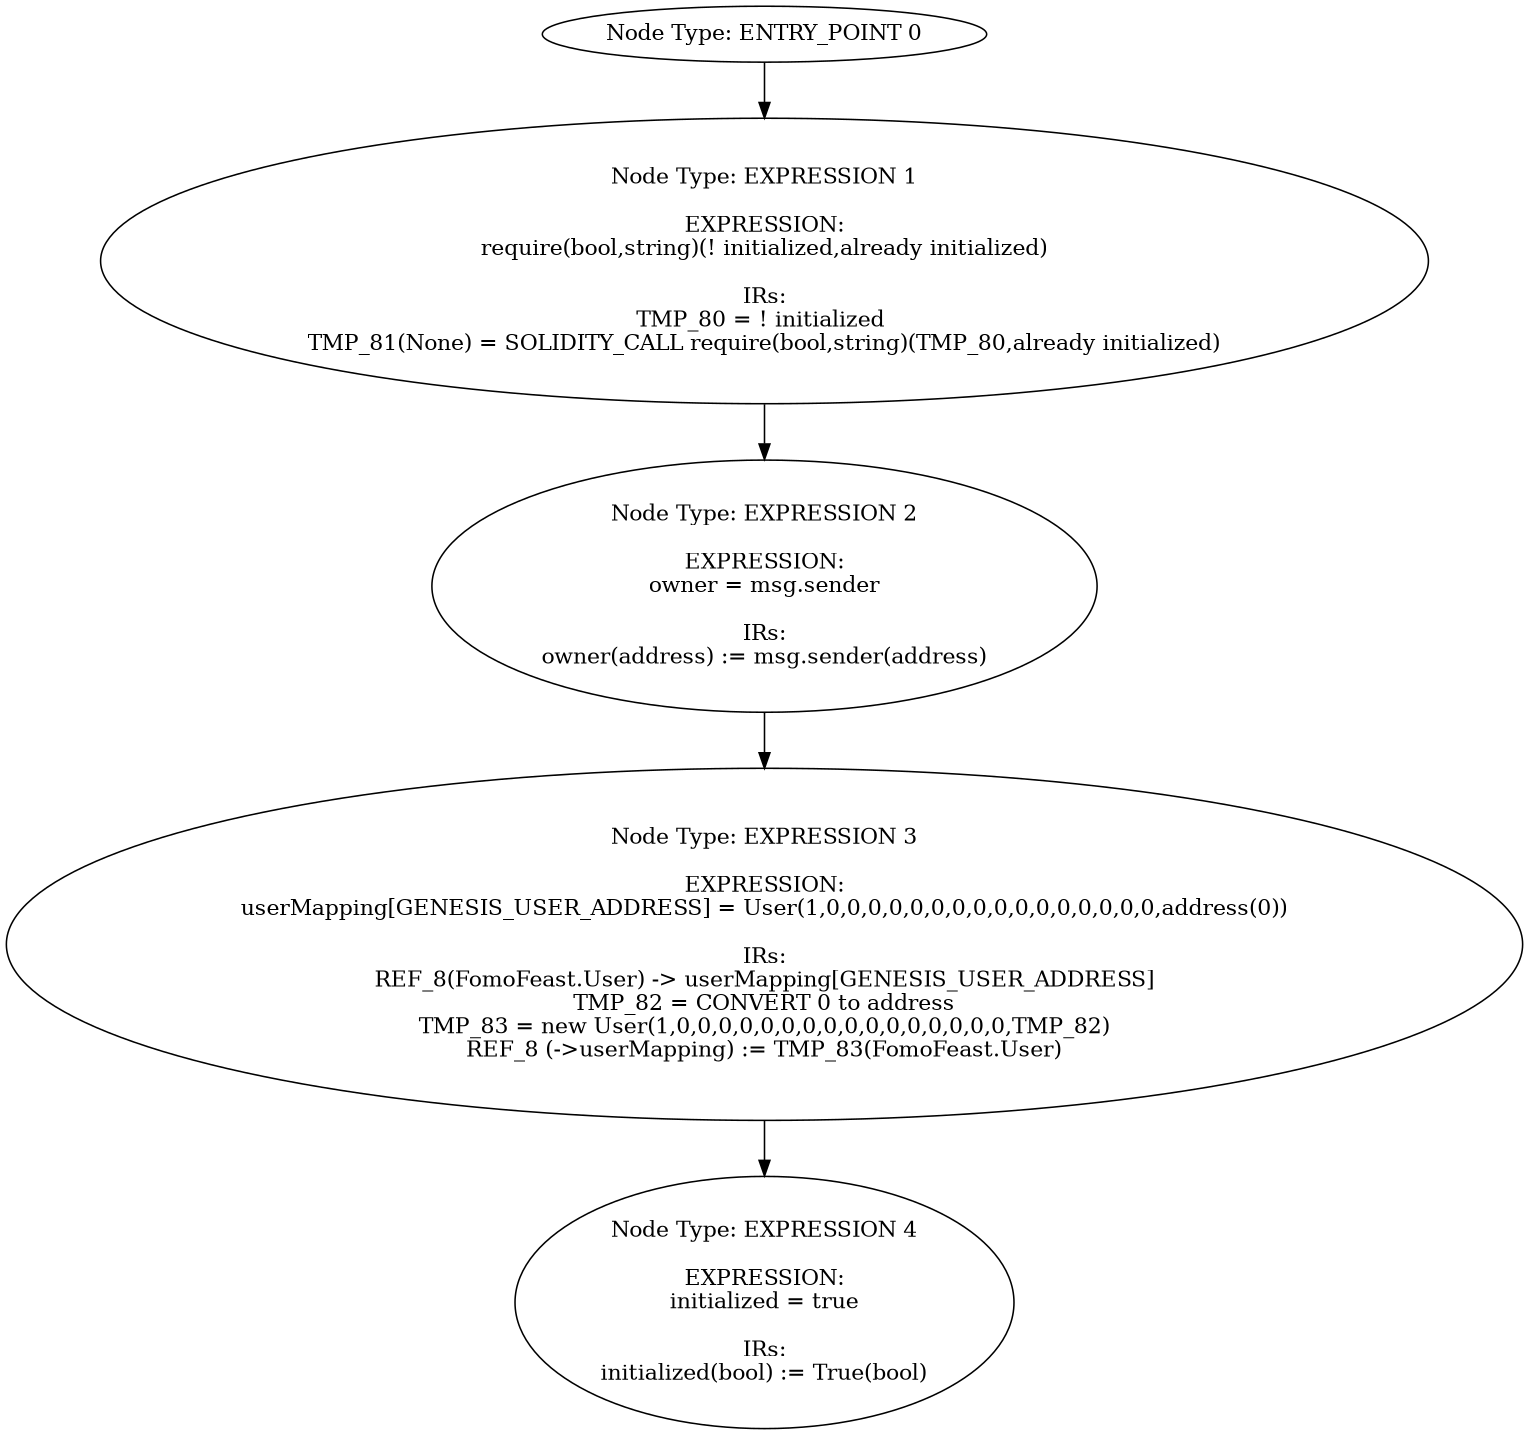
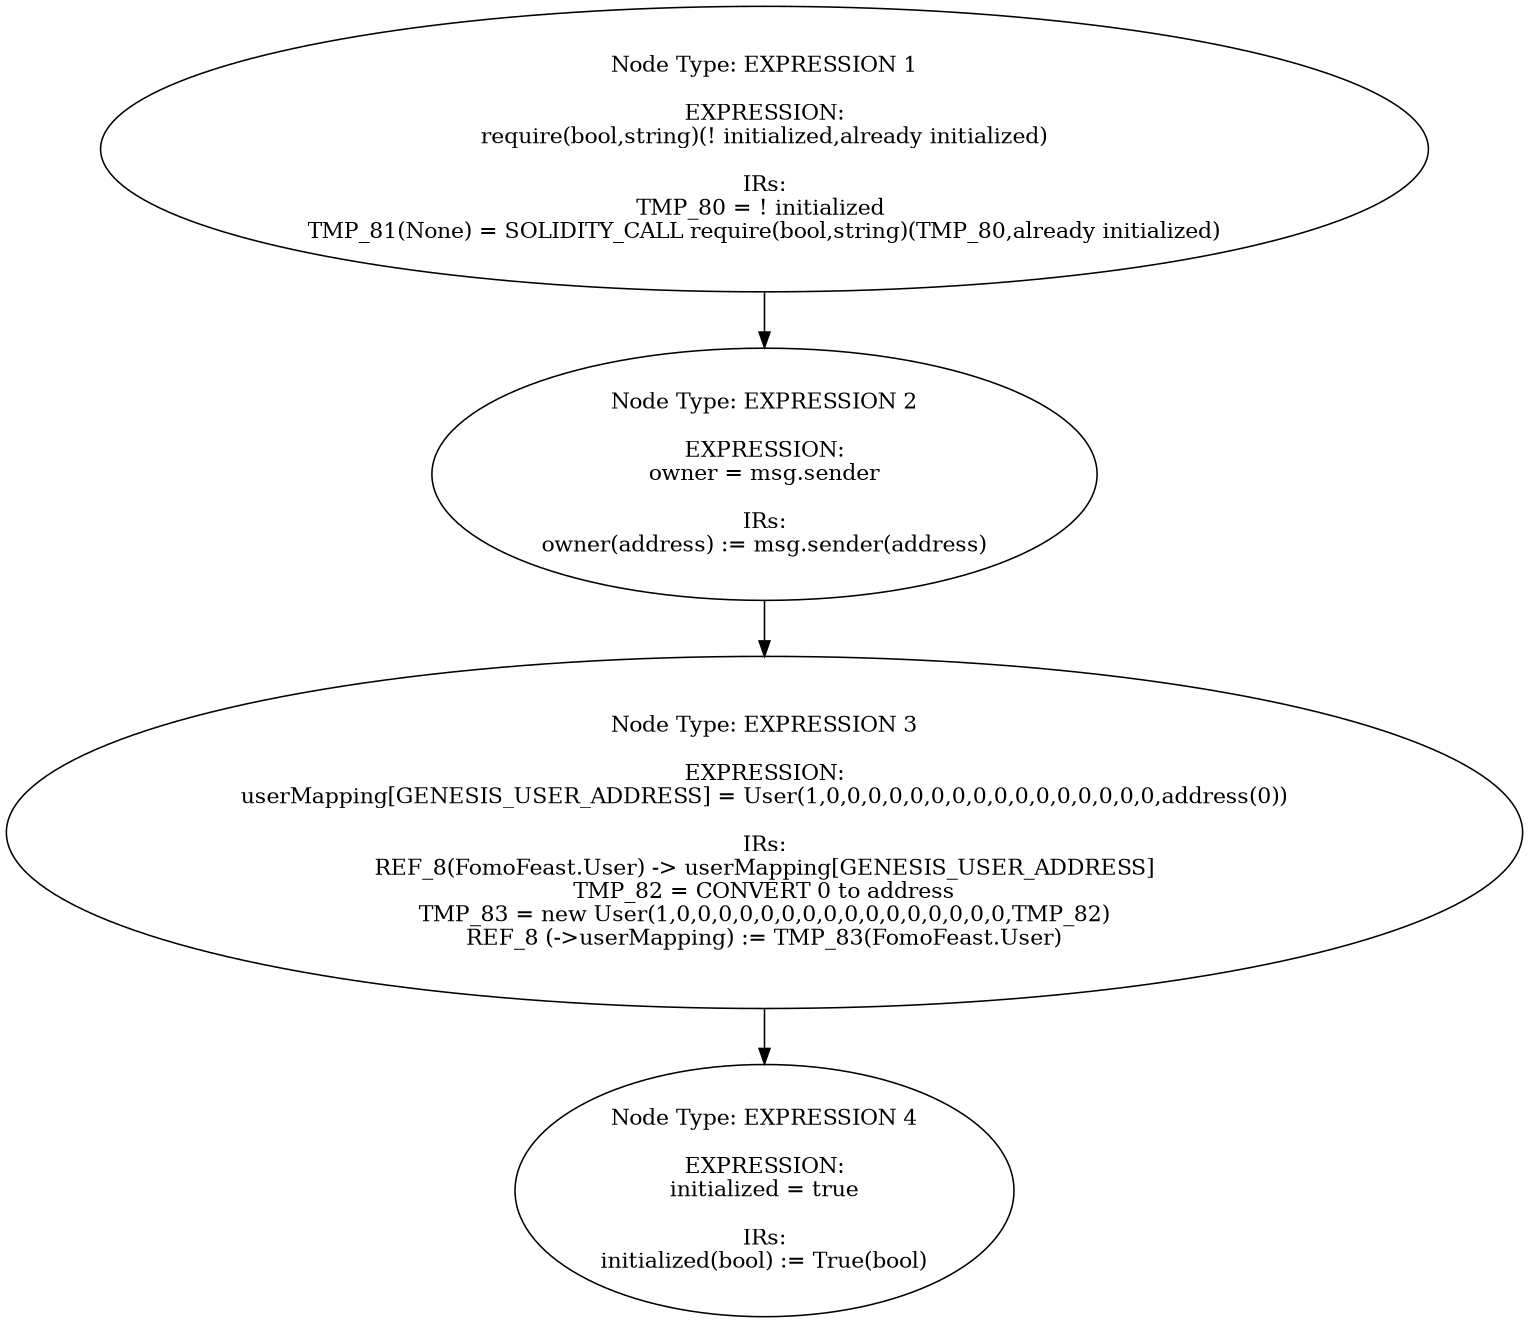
(764, 34) -> none
